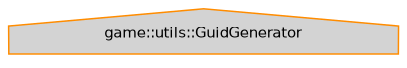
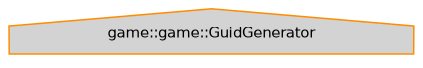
(204, 34) -> (211, 34)
